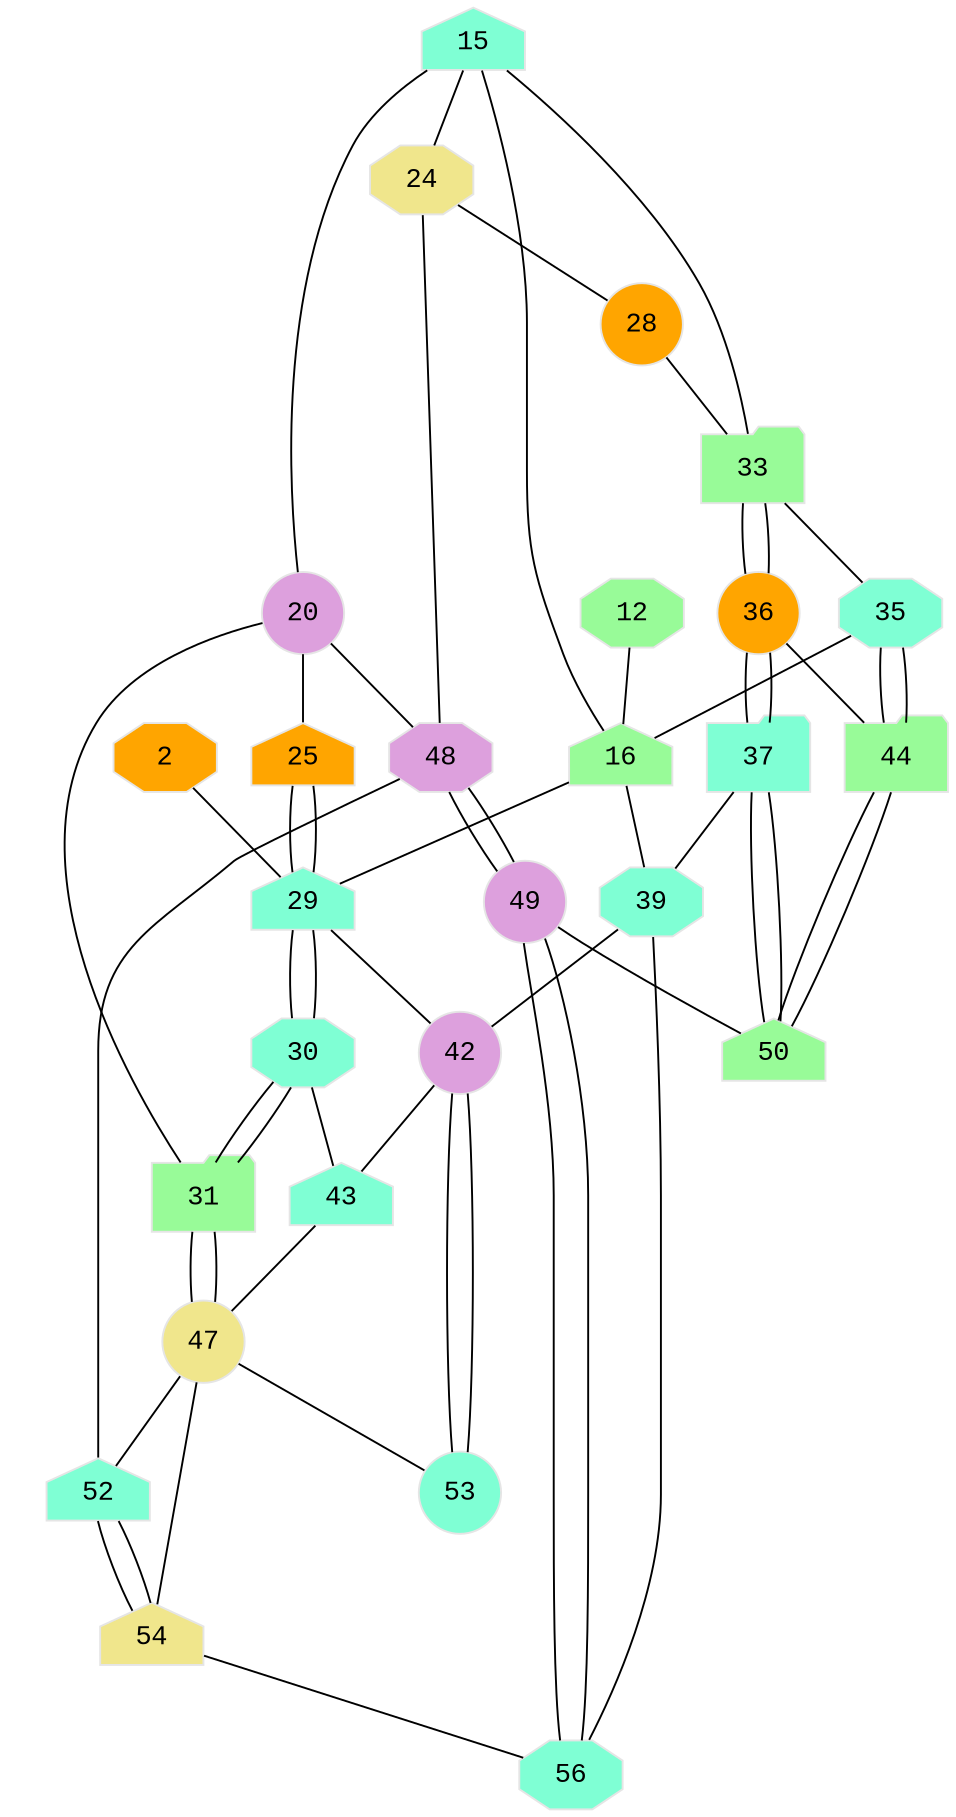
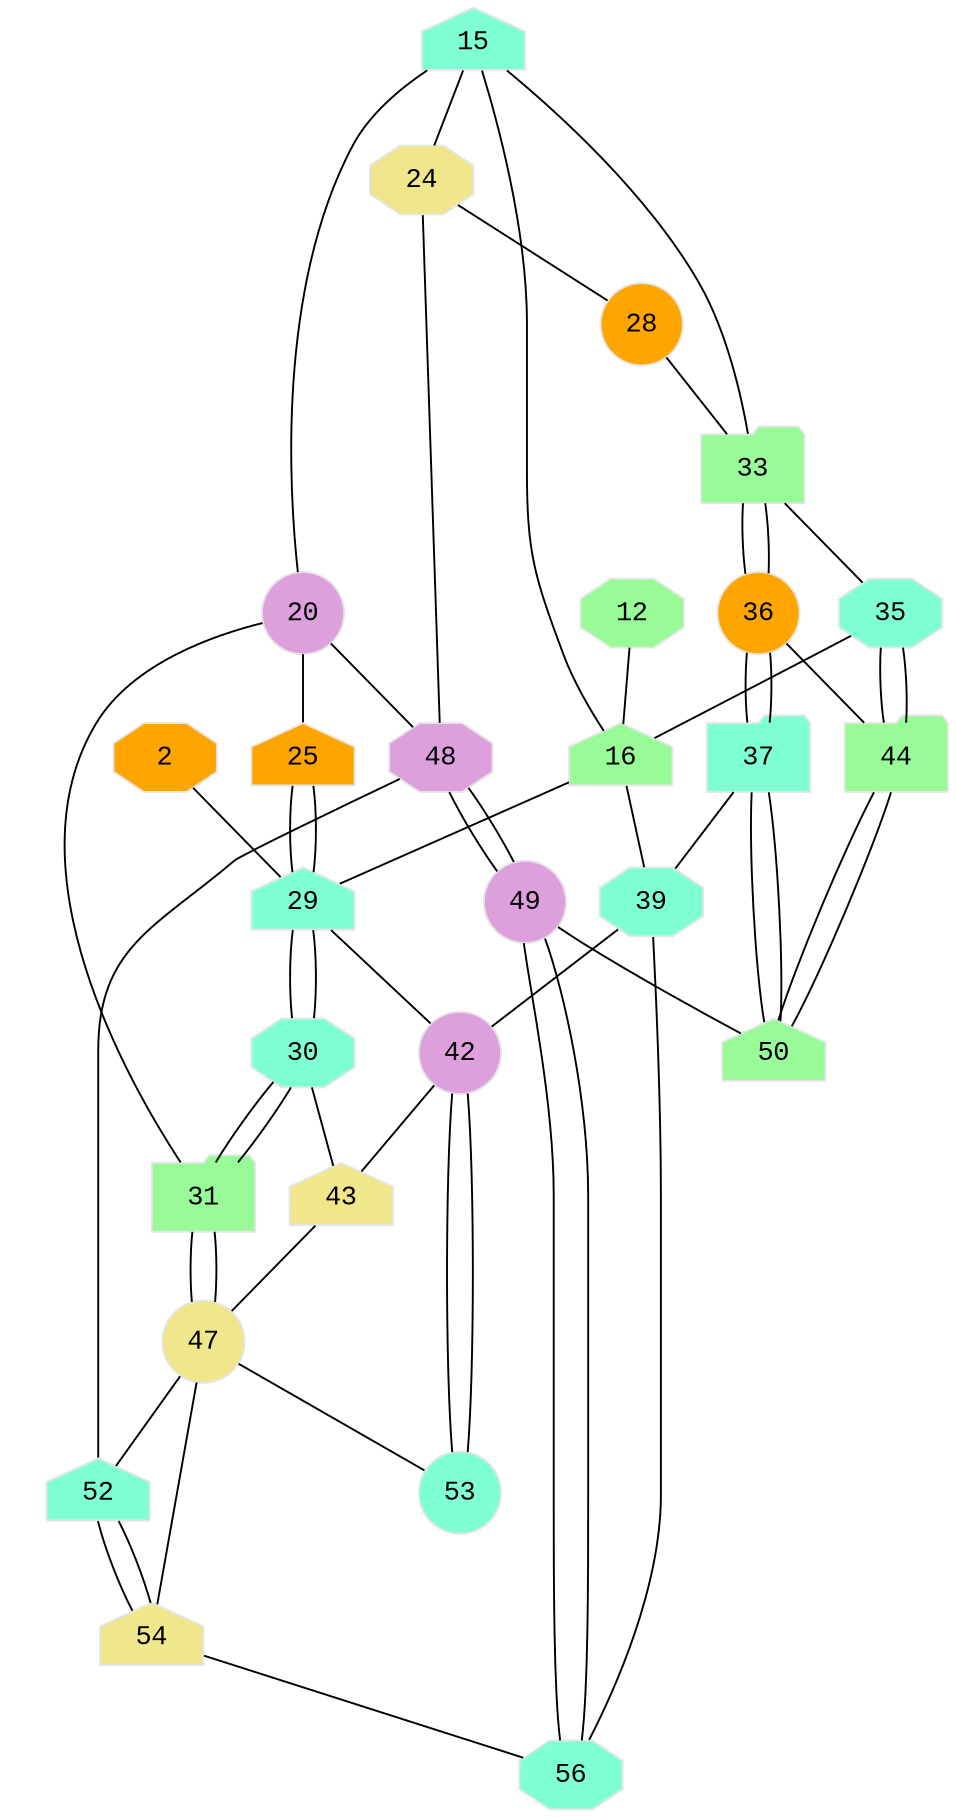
(341, 1197) -> (341, 1197)
